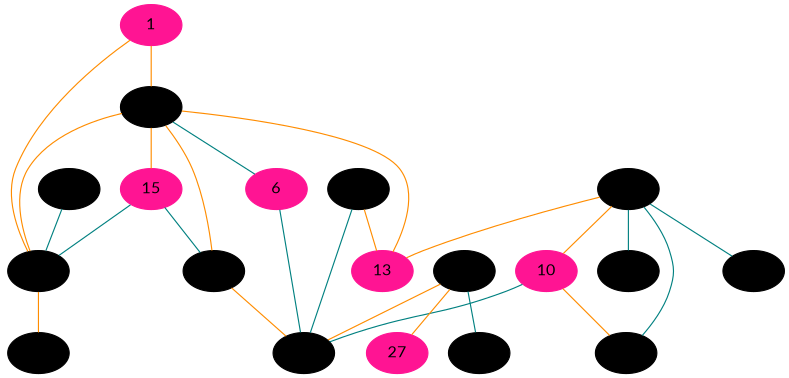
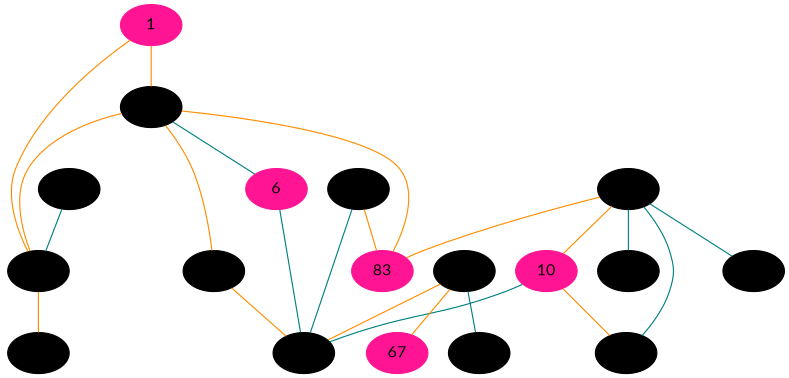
(151, 189) -> none
(382, 271) -> (382, 271)
(397, 353) -> (397, 353)
